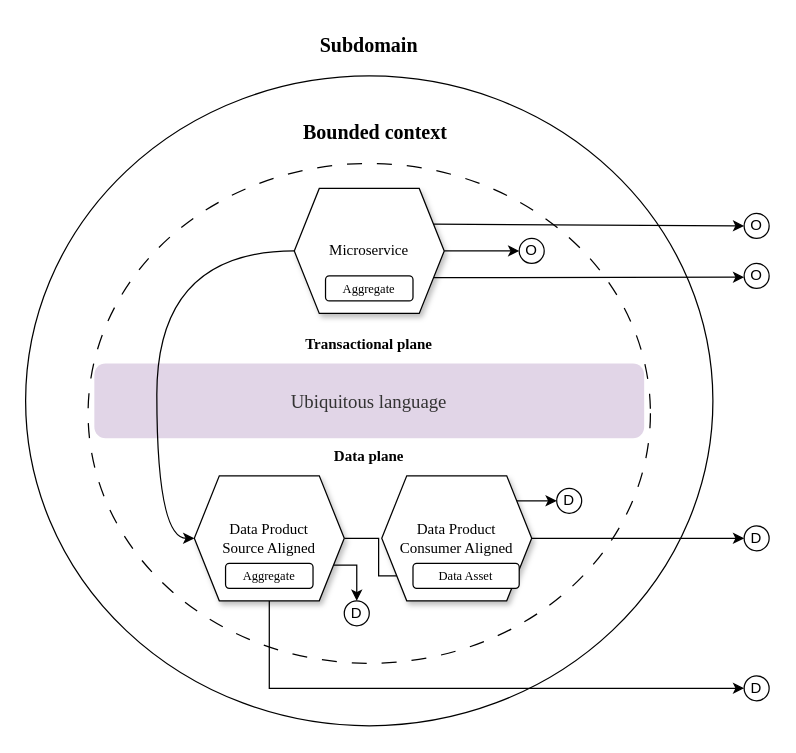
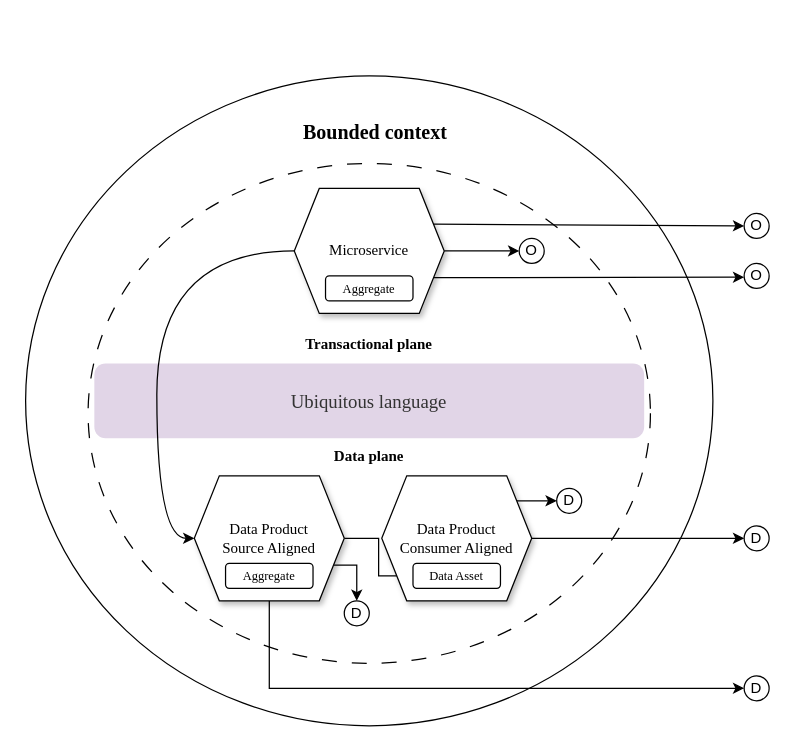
(369, 44) -> none
(466, 576) -> (457, 576)
